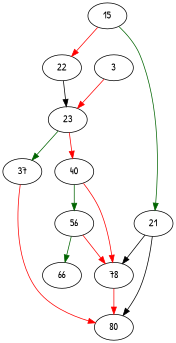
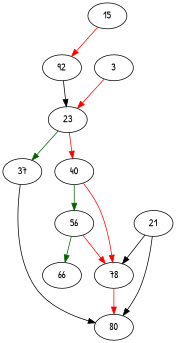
(62, 68) -> (62, 68)
(154, 110) -> none
(26, 269) -> (26, 269)
